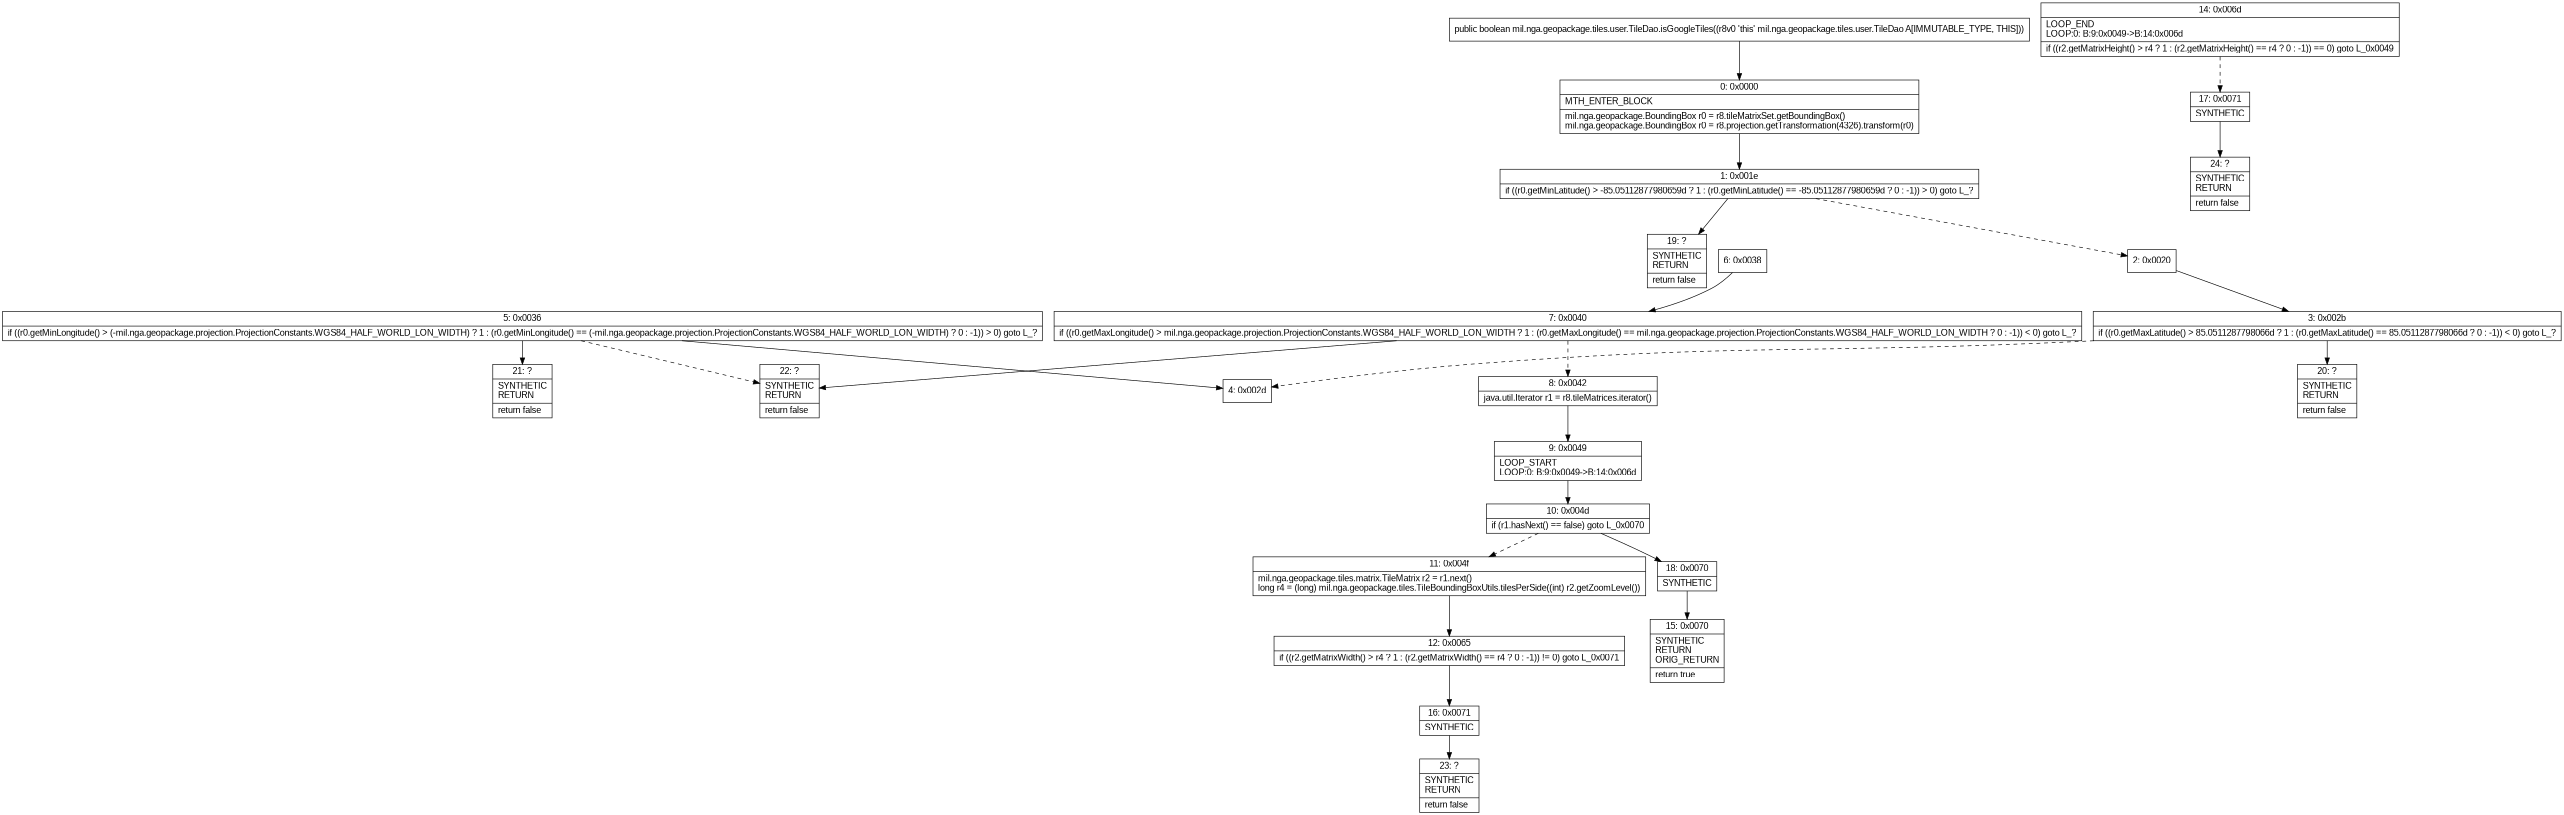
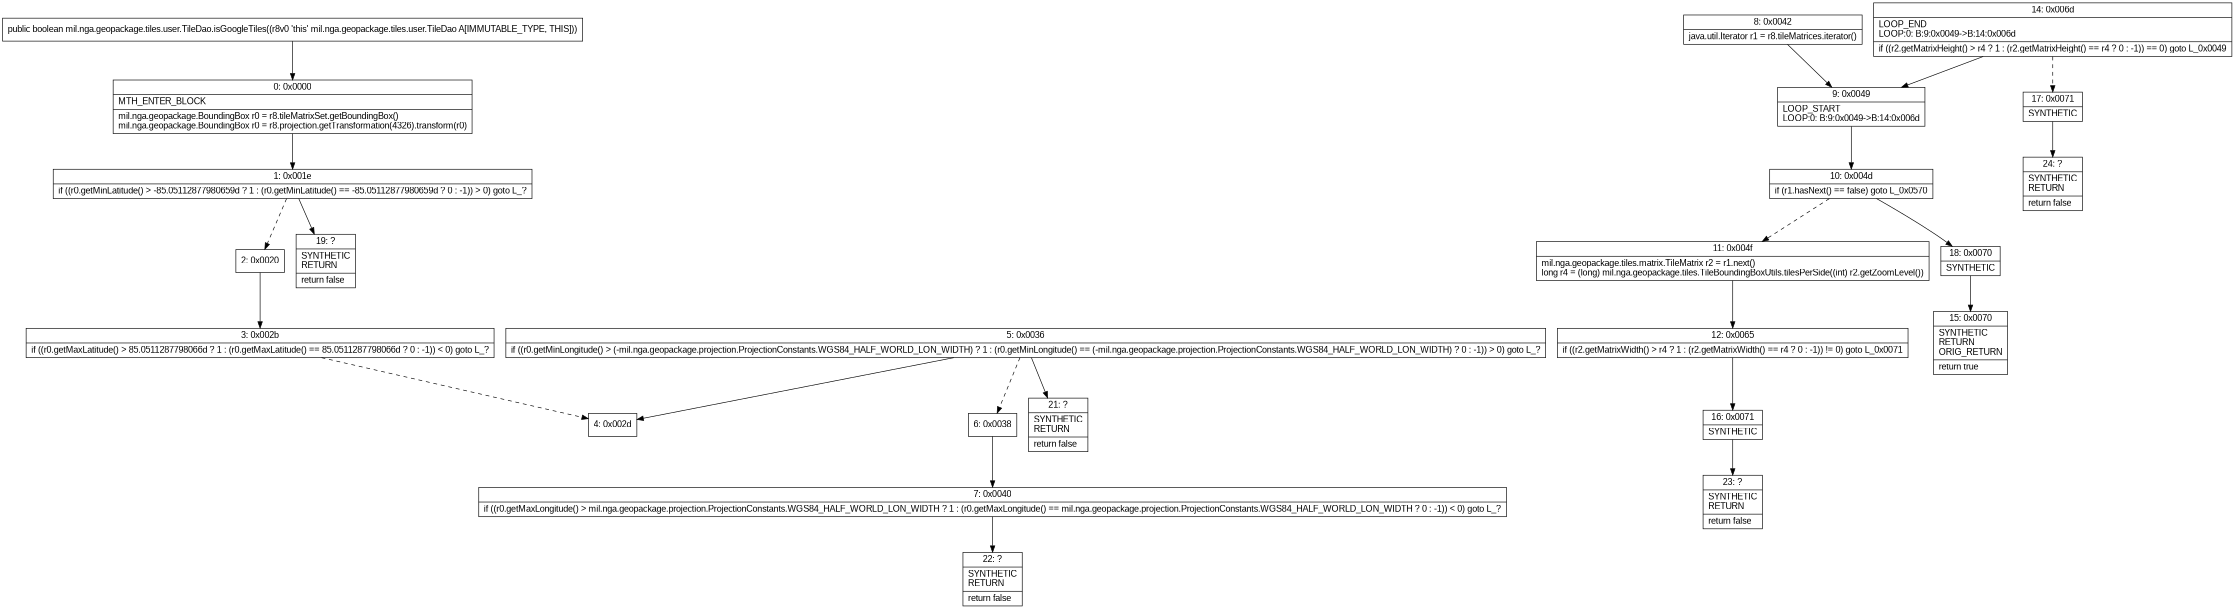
none -> (1945, 71)
(1568, 353) -> none
(667, 361) -> (1010, 382)
(2327, 391) -> none
(1568, 526) -> (1851, 191)
